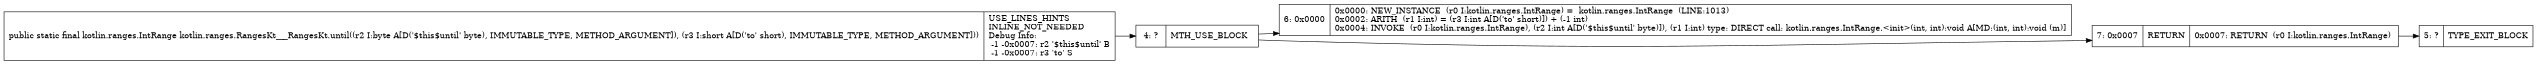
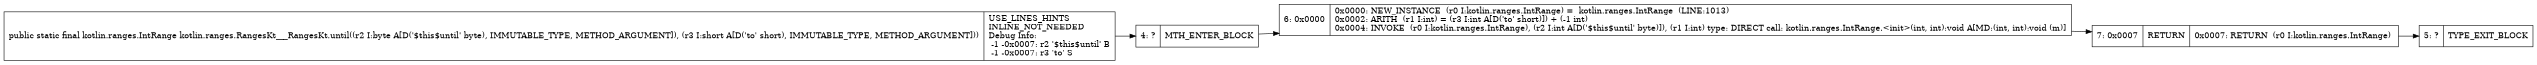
(1209, 36) -> (1209, 36)
(1672, 46) -> (2079, 31)
